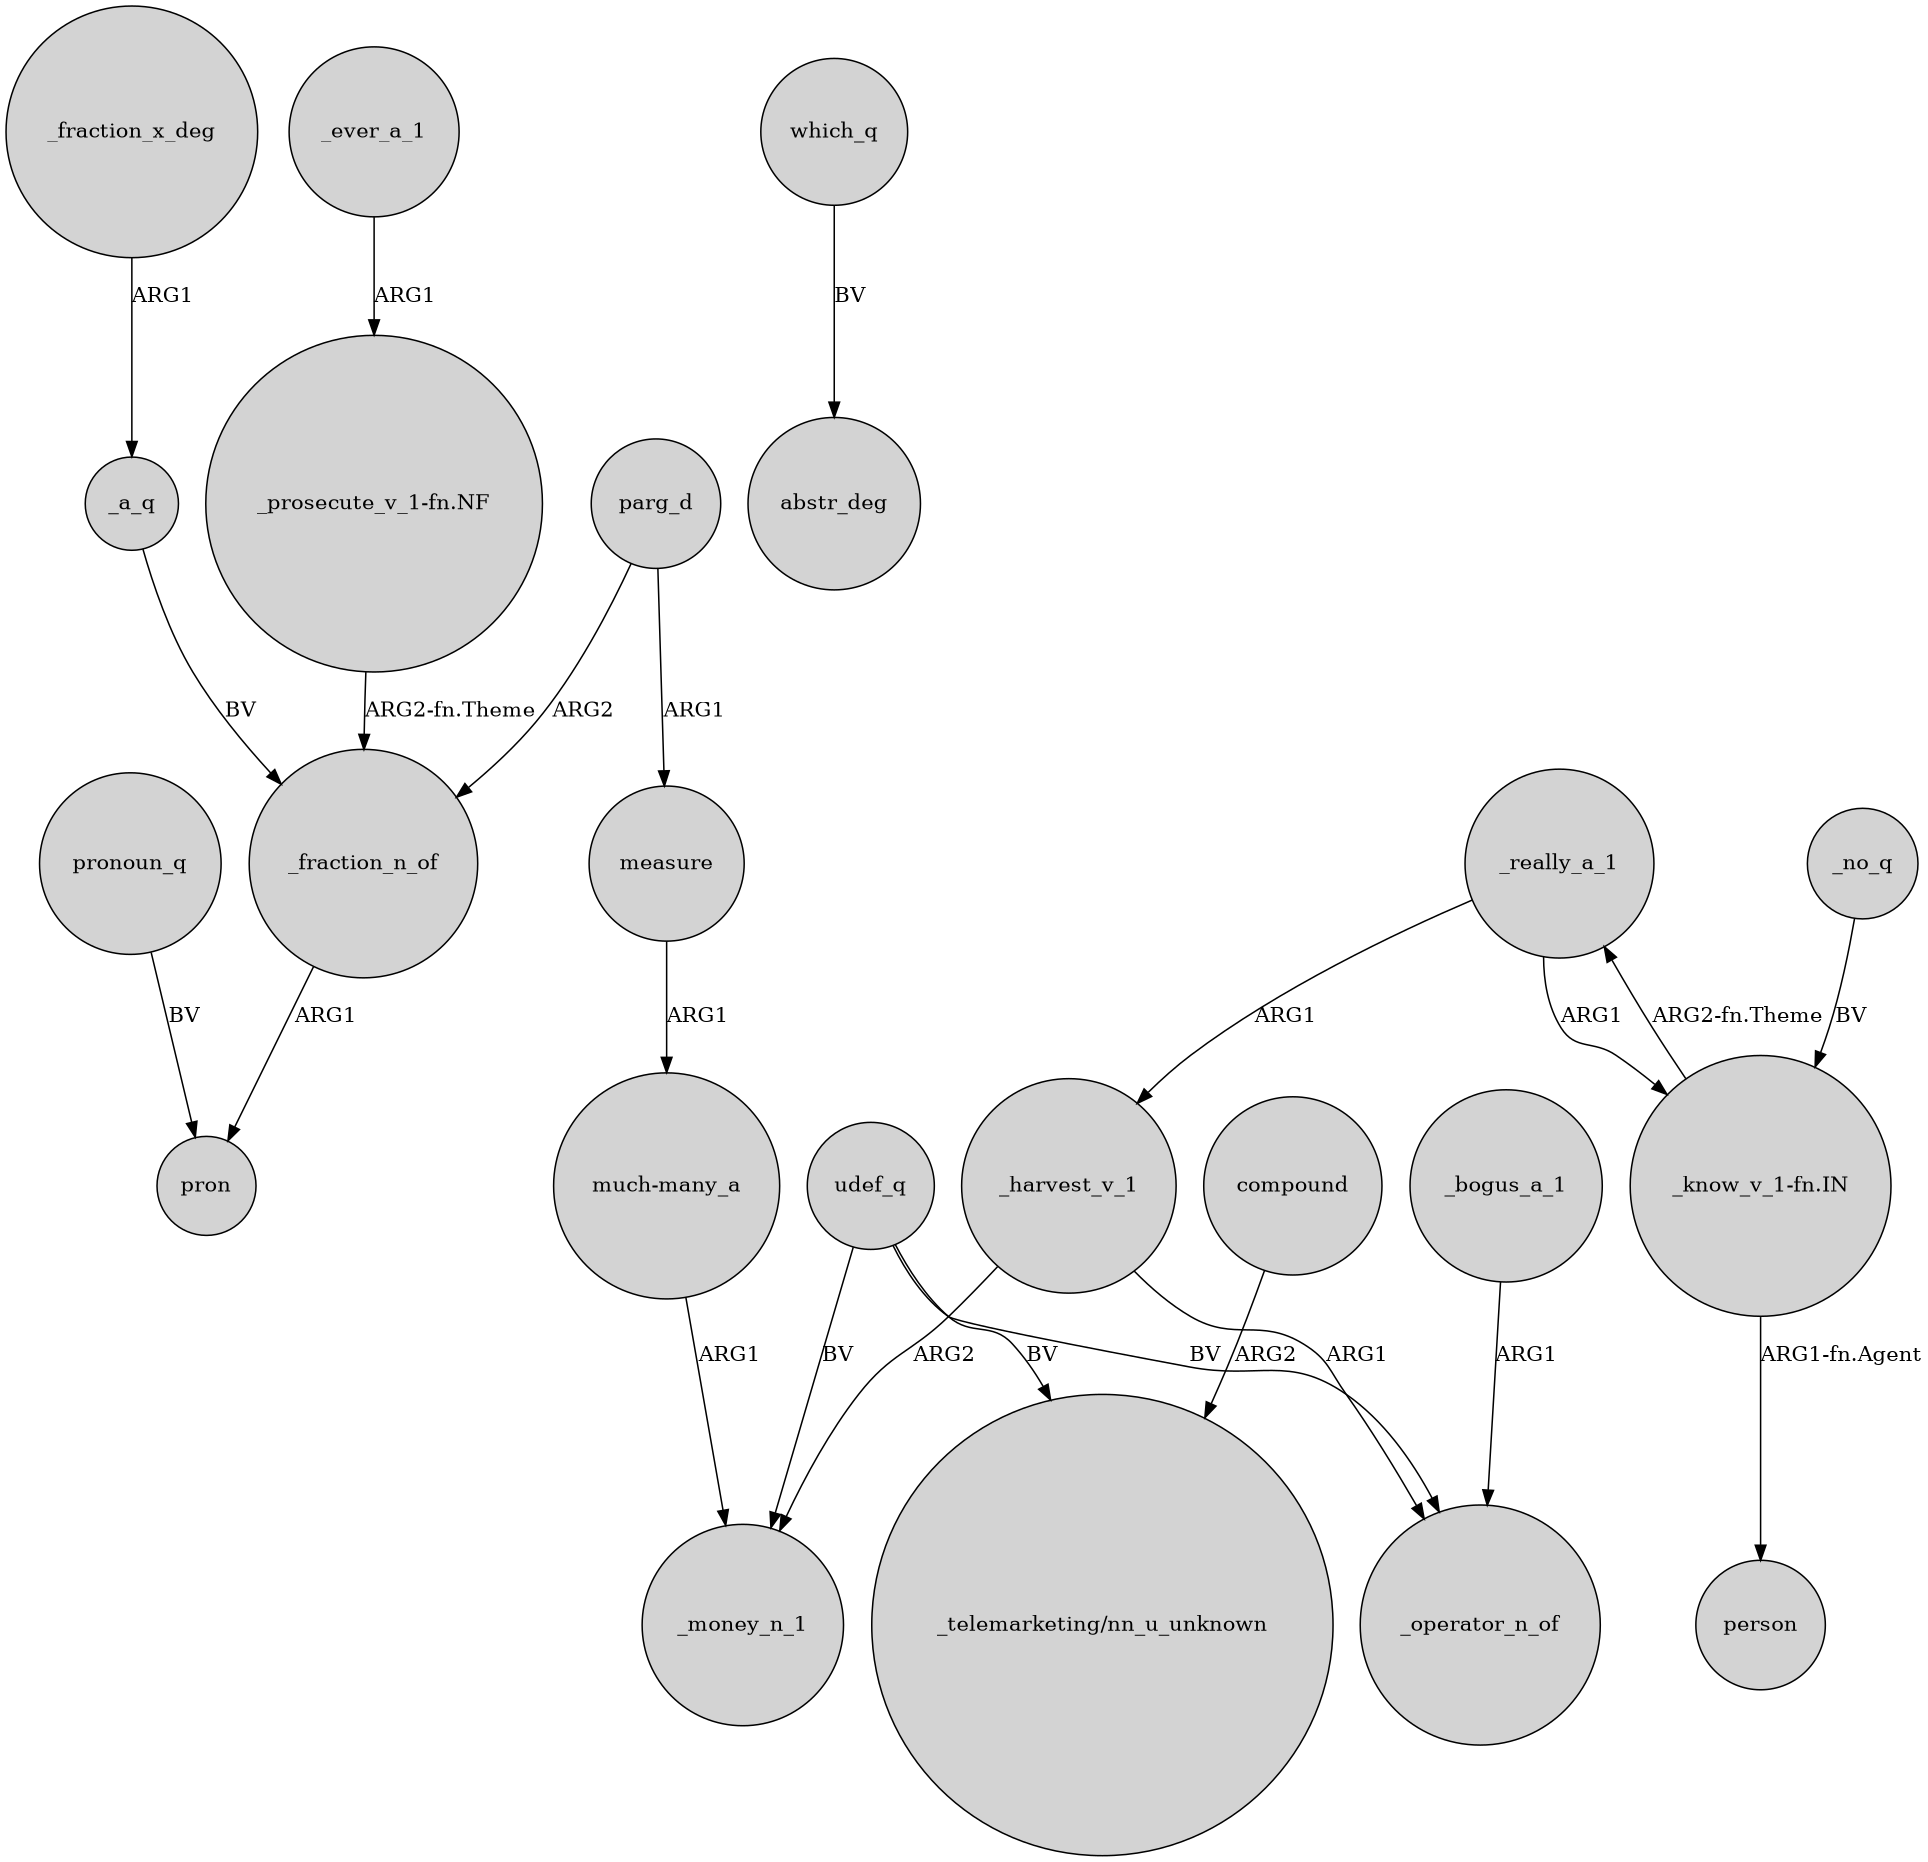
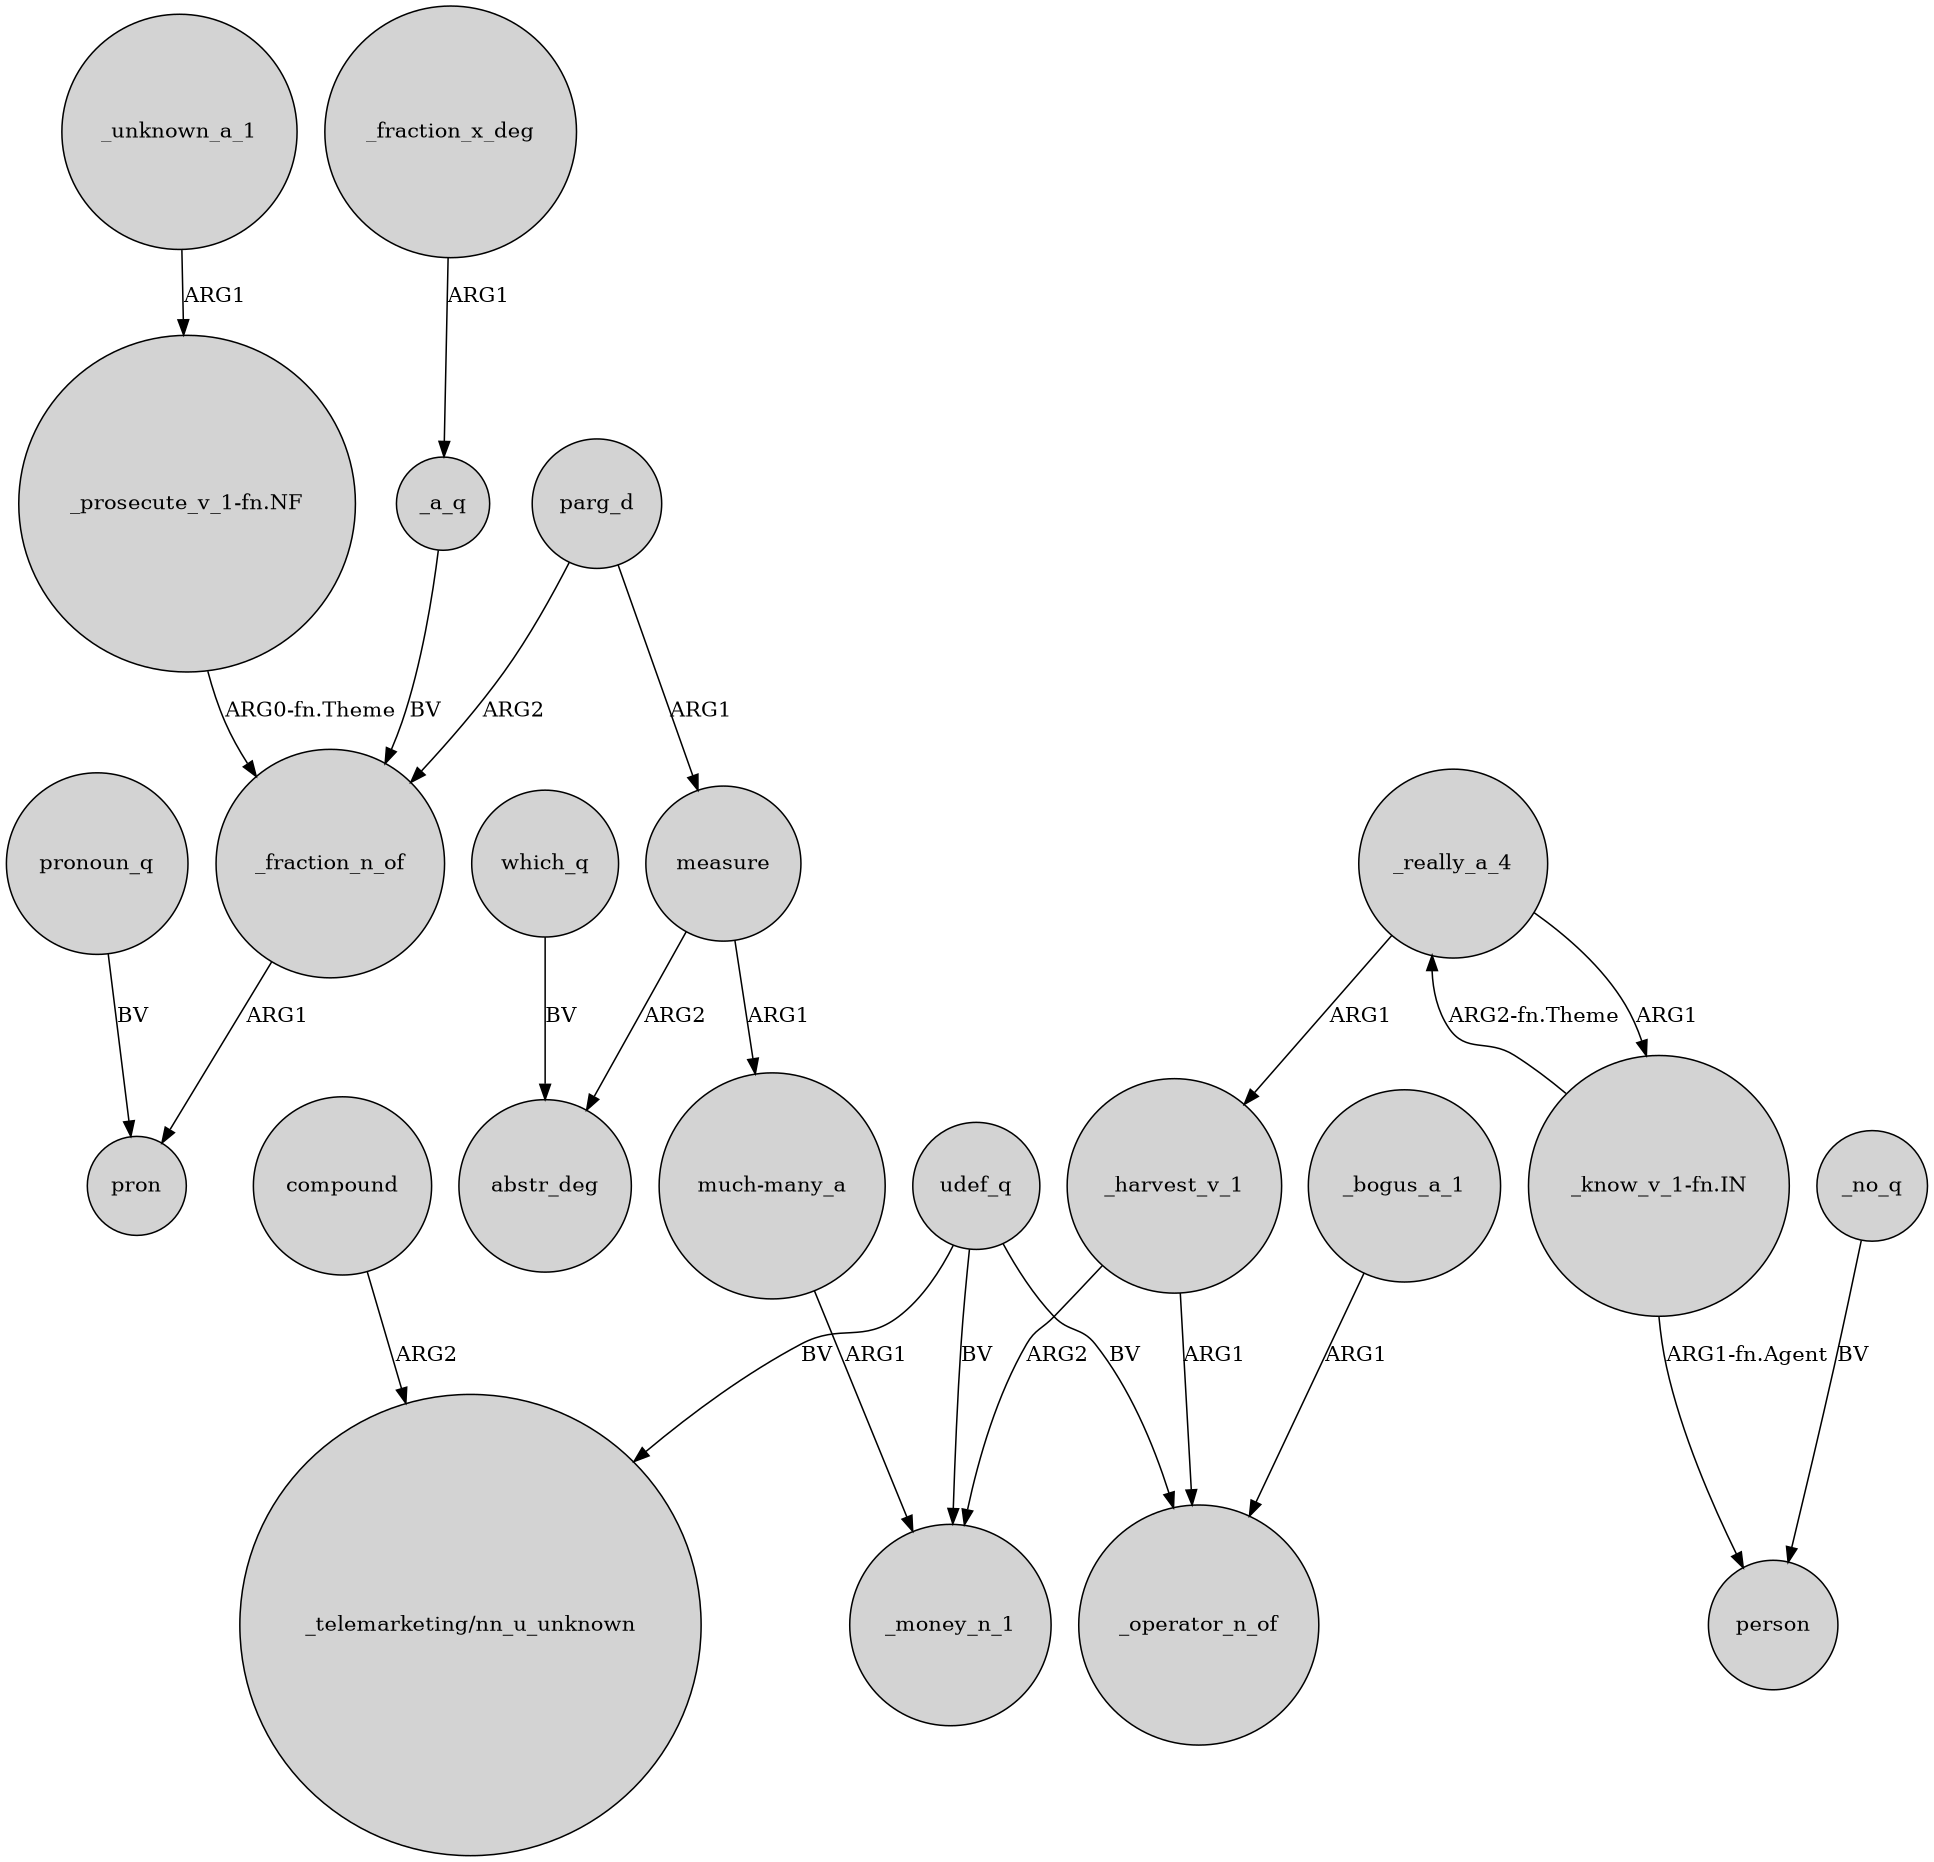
(374, 132) -> (179, 132)
(450, 711) -> (310, 711)
(1559, 864) -> (1453, 864)
(1841, 986) -> (1828, 1394)
none -> (640, 1014)
